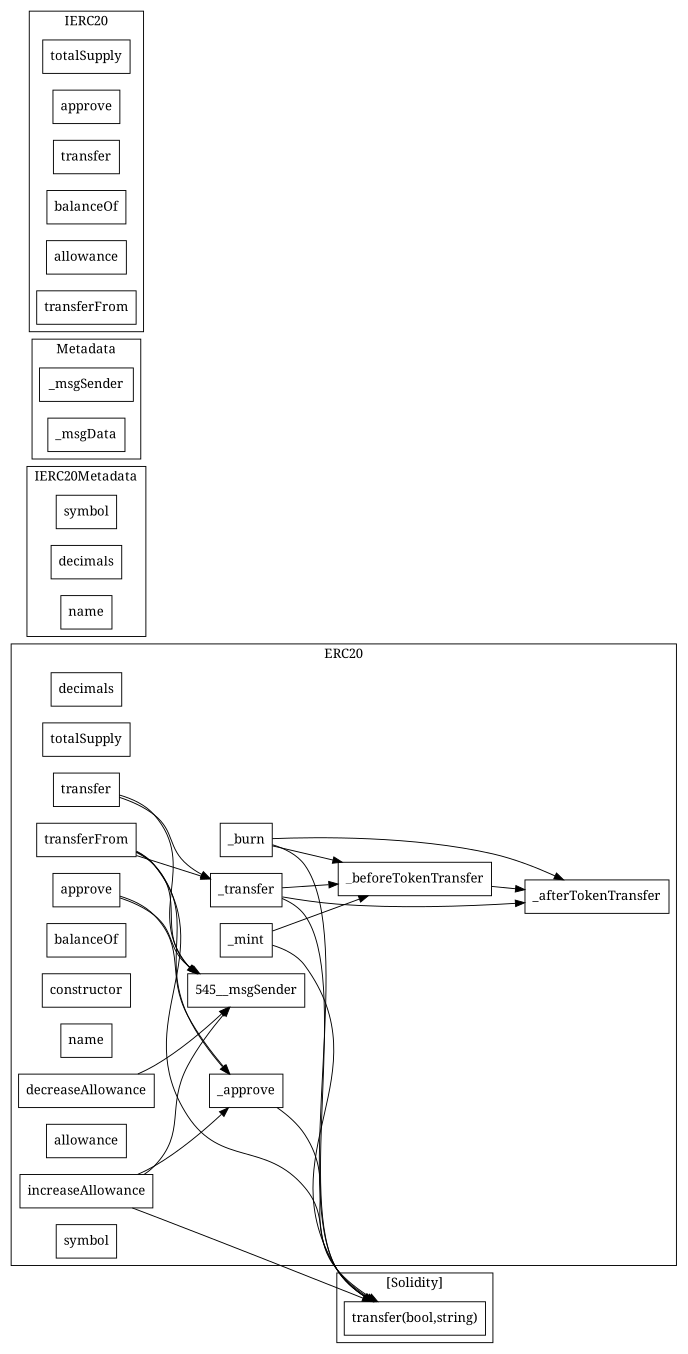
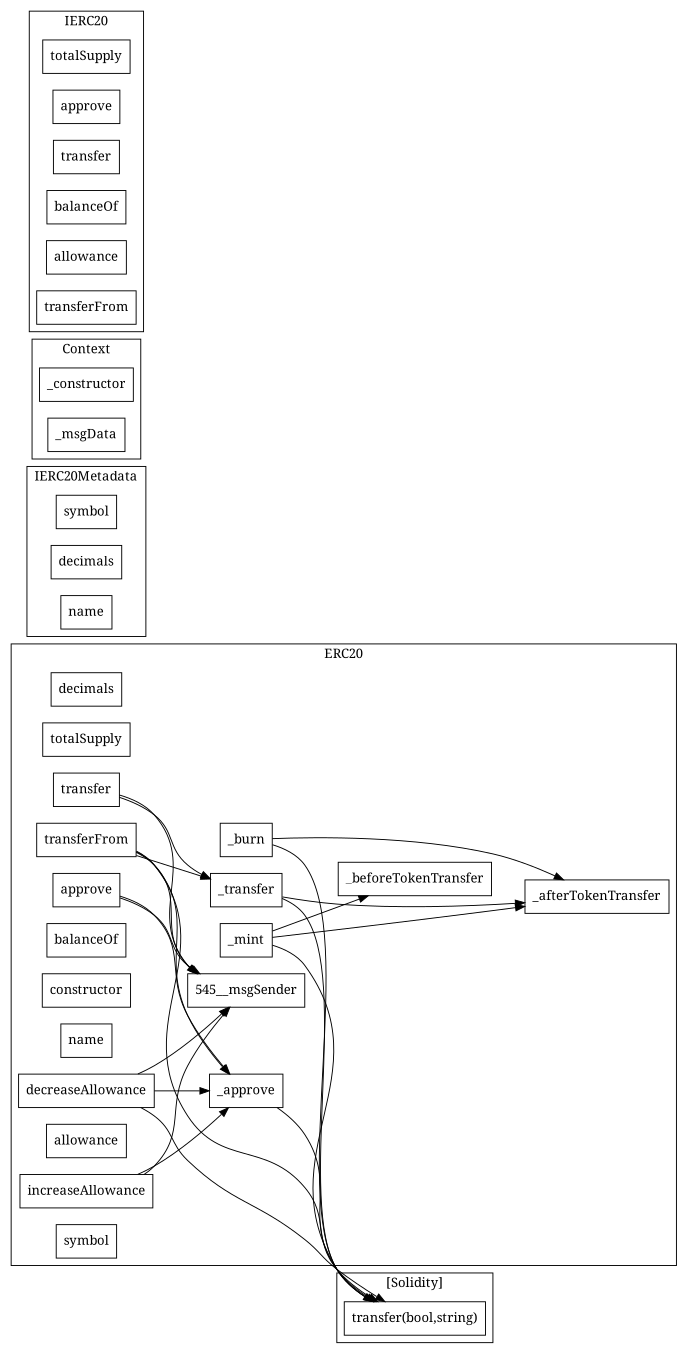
(86, 350) -> (86, 350)
(86, 385) -> (86, 385)
(303, 853) -> none
(305, 886) -> none
(504, 888) -> (394, 923)
none -> (169, 1091)
(248, 1253) -> (254, 1206)
